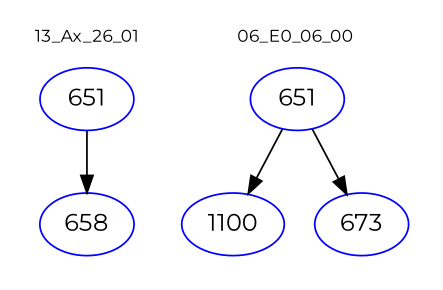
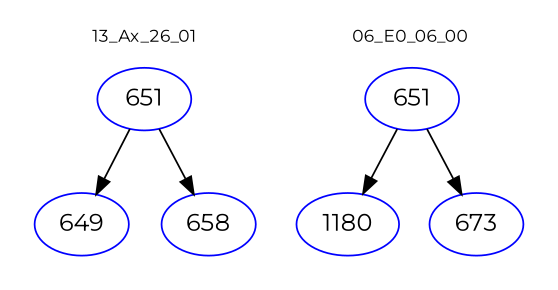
none -> (82, 224)
(233, 224) -> (348, 224)
